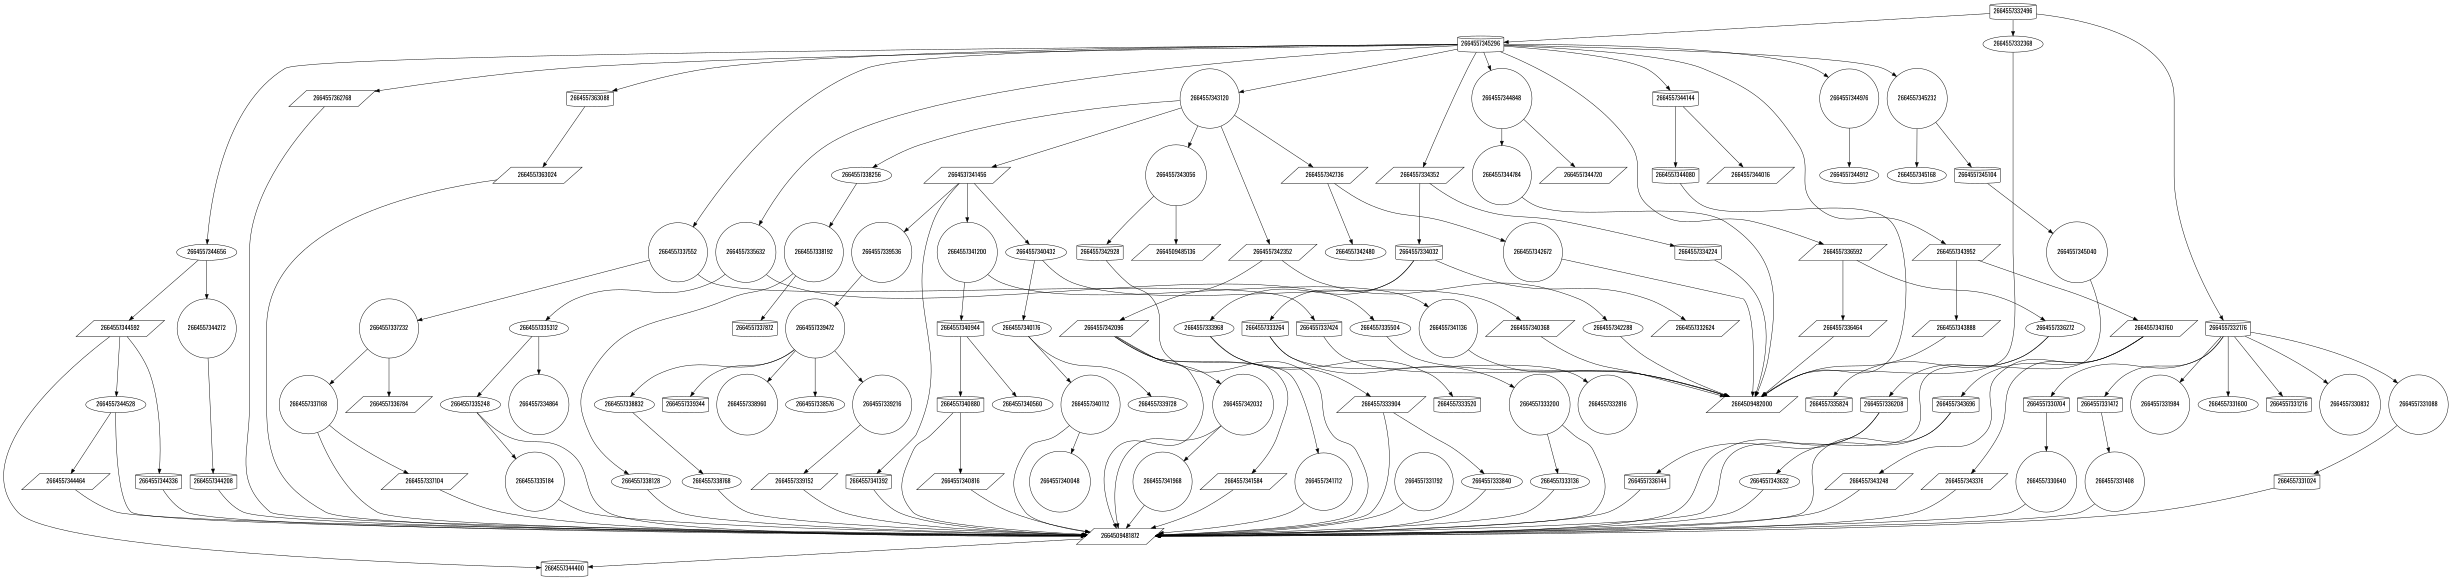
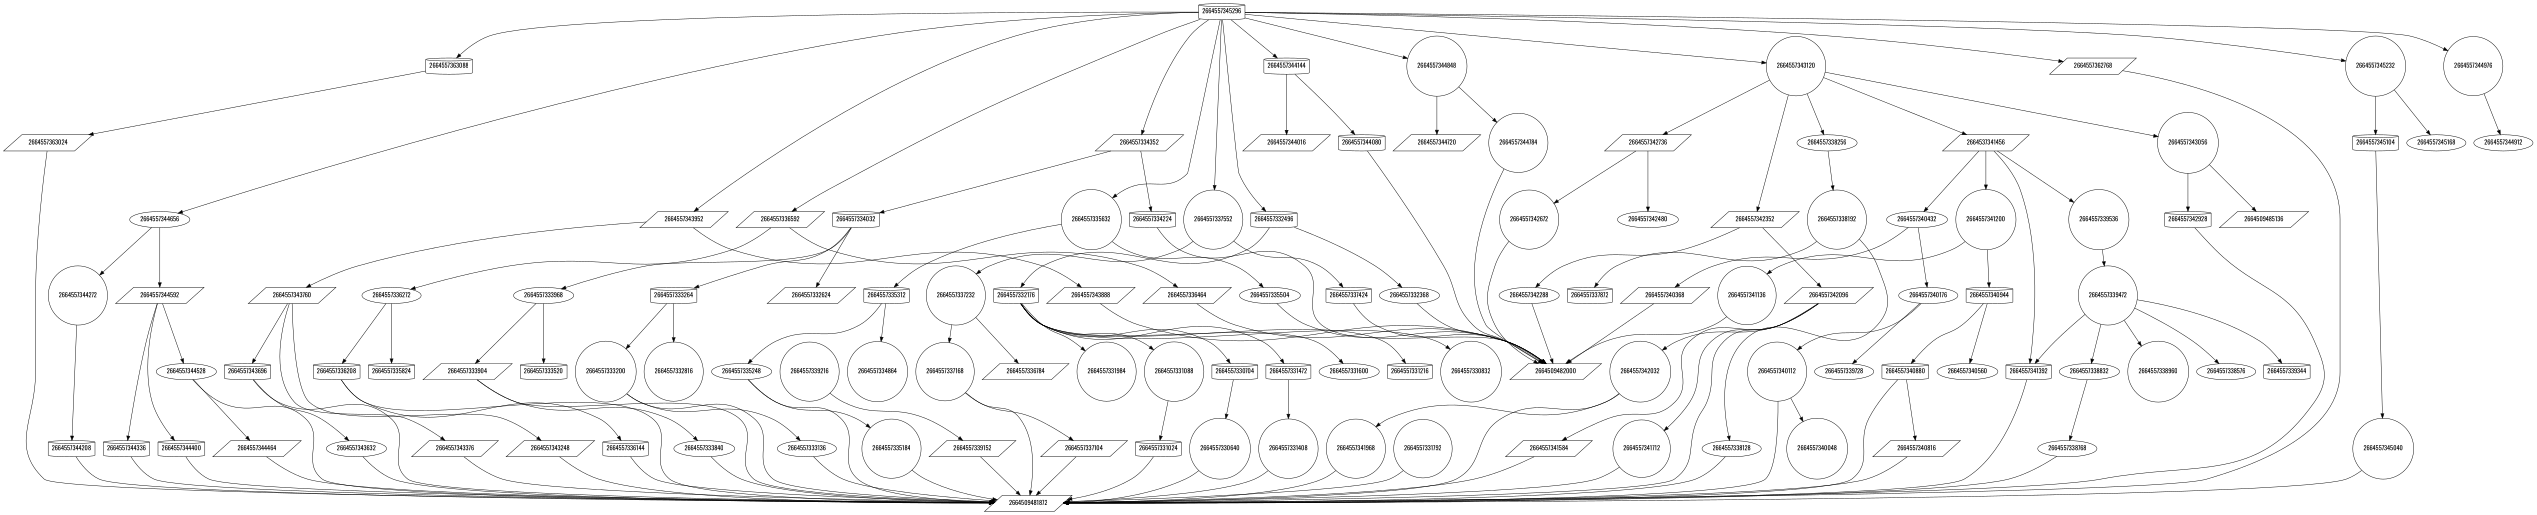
(1749, 28) -> (1232, 118)
(539, 328) -> (887, 295)
(847, 365) -> (2061, 336)
(838, 553) -> (583, 497)
